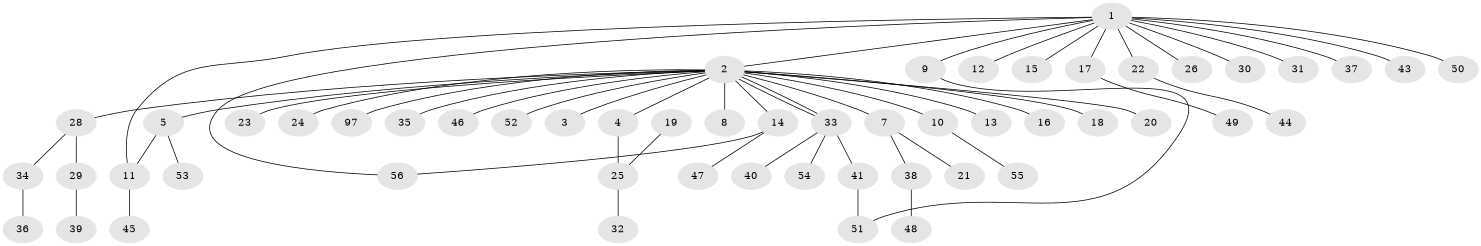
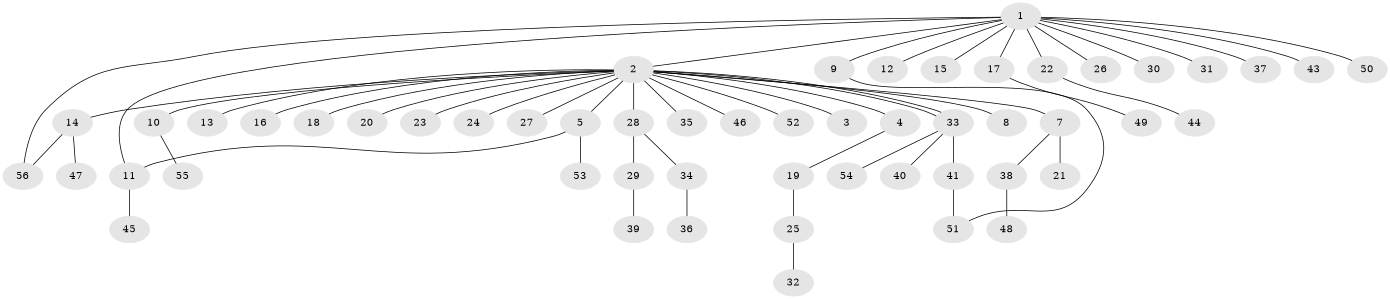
(352, 123) -> (527, 123)
(618, 150) -> (847, 150)
